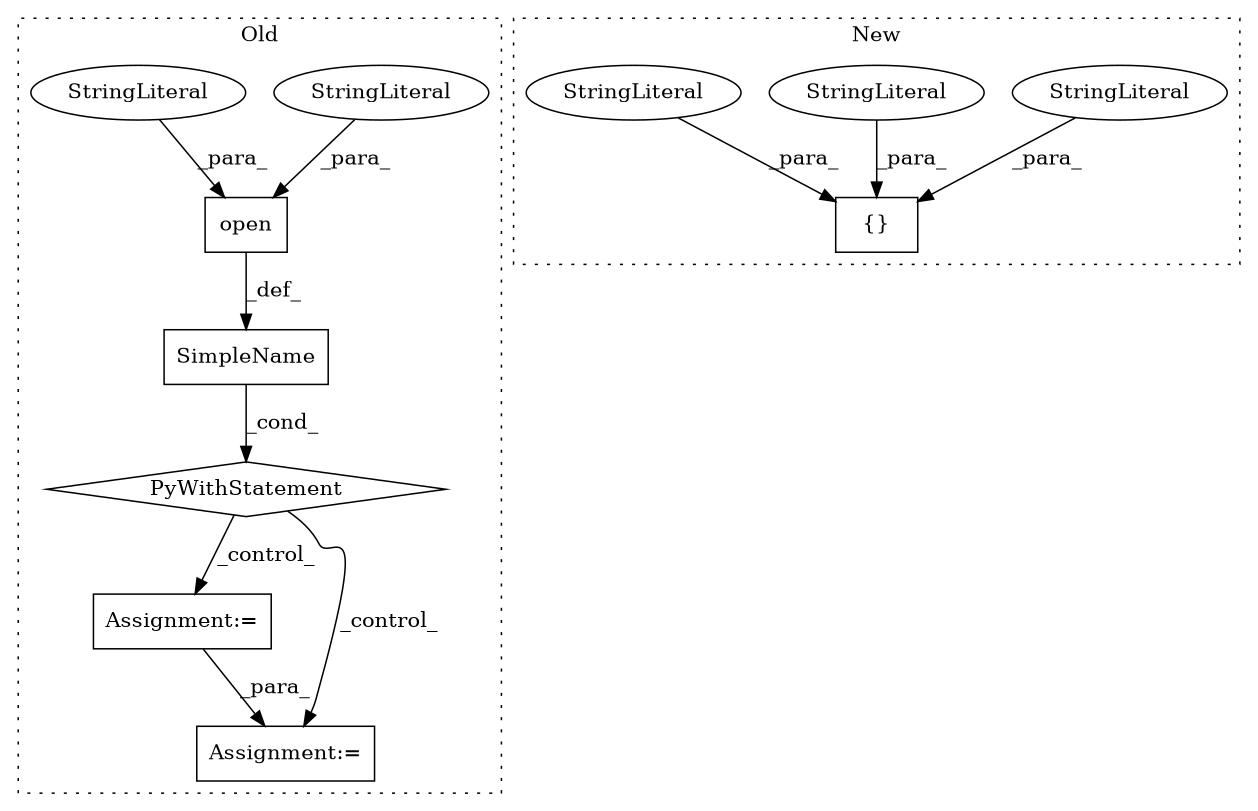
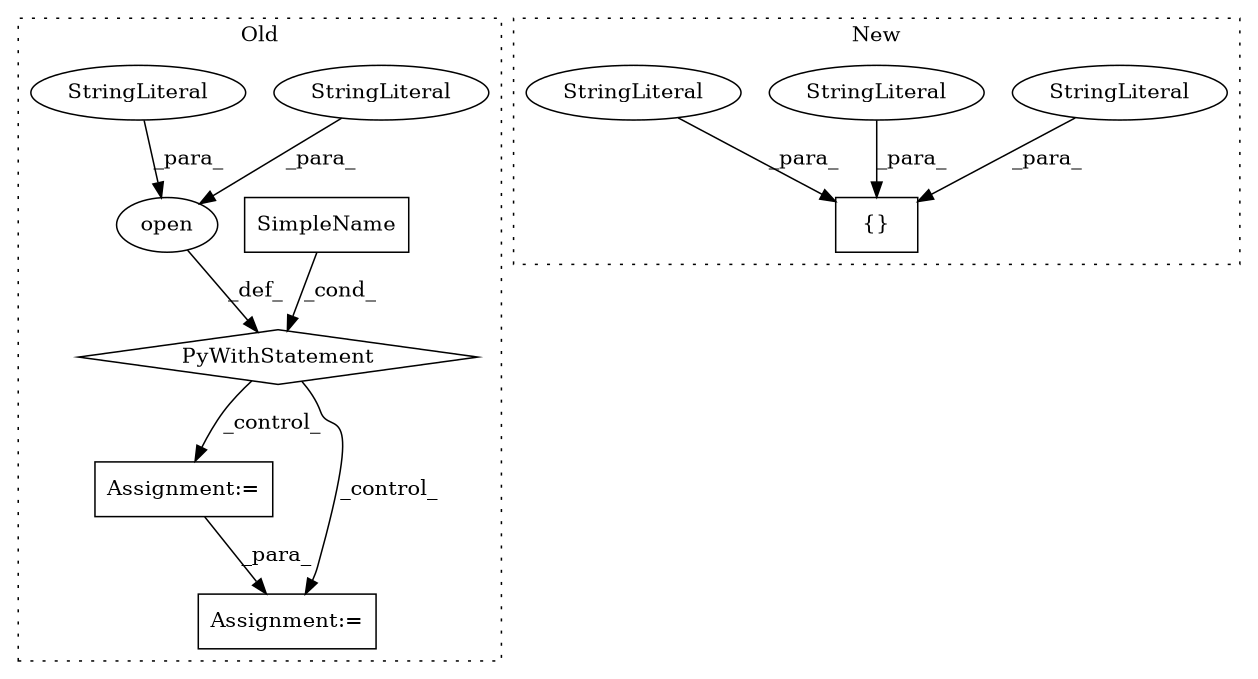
(246, 225) -> (167, 225)
(246, 283) -> (218, 285)
